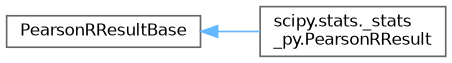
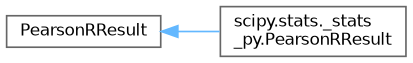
(104, 31) -> (84, 31)
